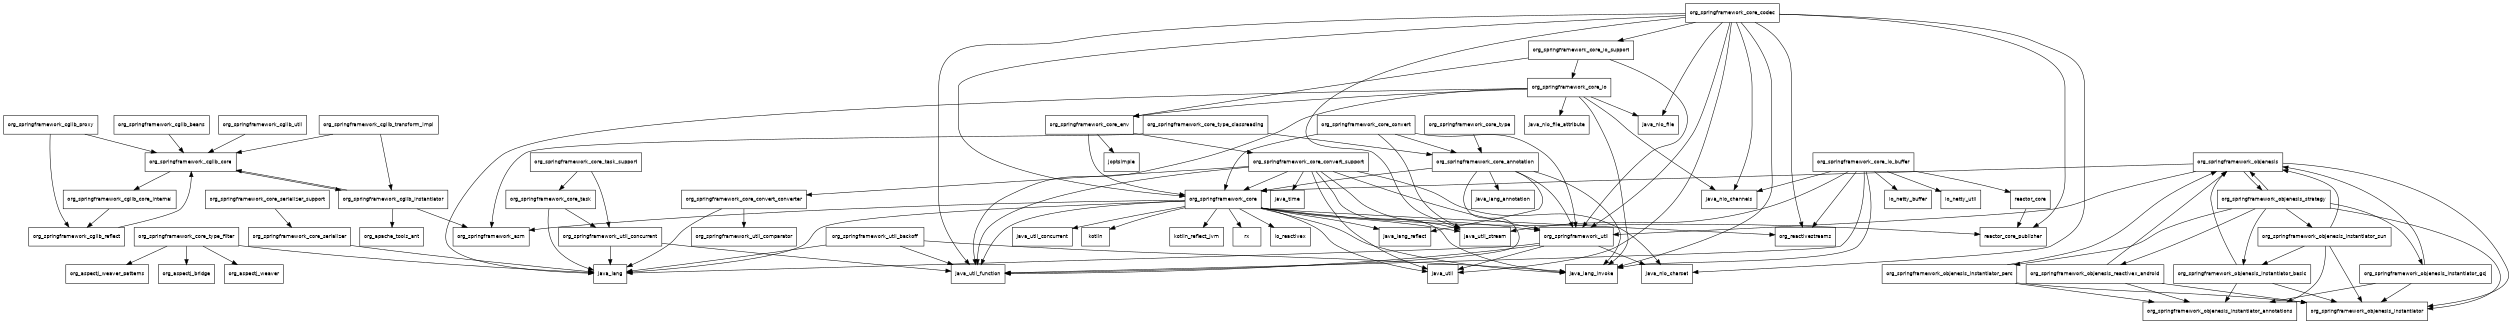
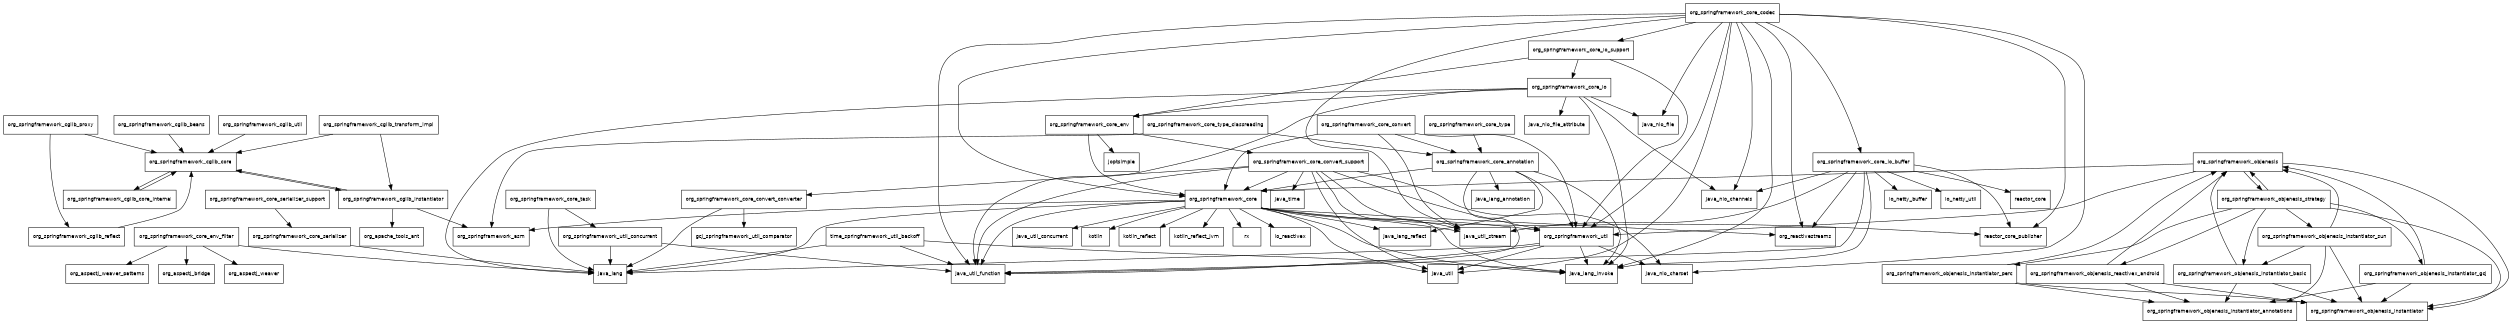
none -> (1826, 74)
(586, 162) -> none
(100, 216) -> (156, 182)
(2023, 216) -> (1962, 177)
(186, 237) -> (186, 237)
(744, 237) -> (744, 237)
(875, 237) -> (875, 237)
none -> (1140, 237)
none -> (1583, 253)
